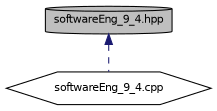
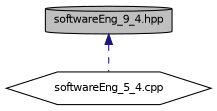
(109, 88) -> (109, 88)
